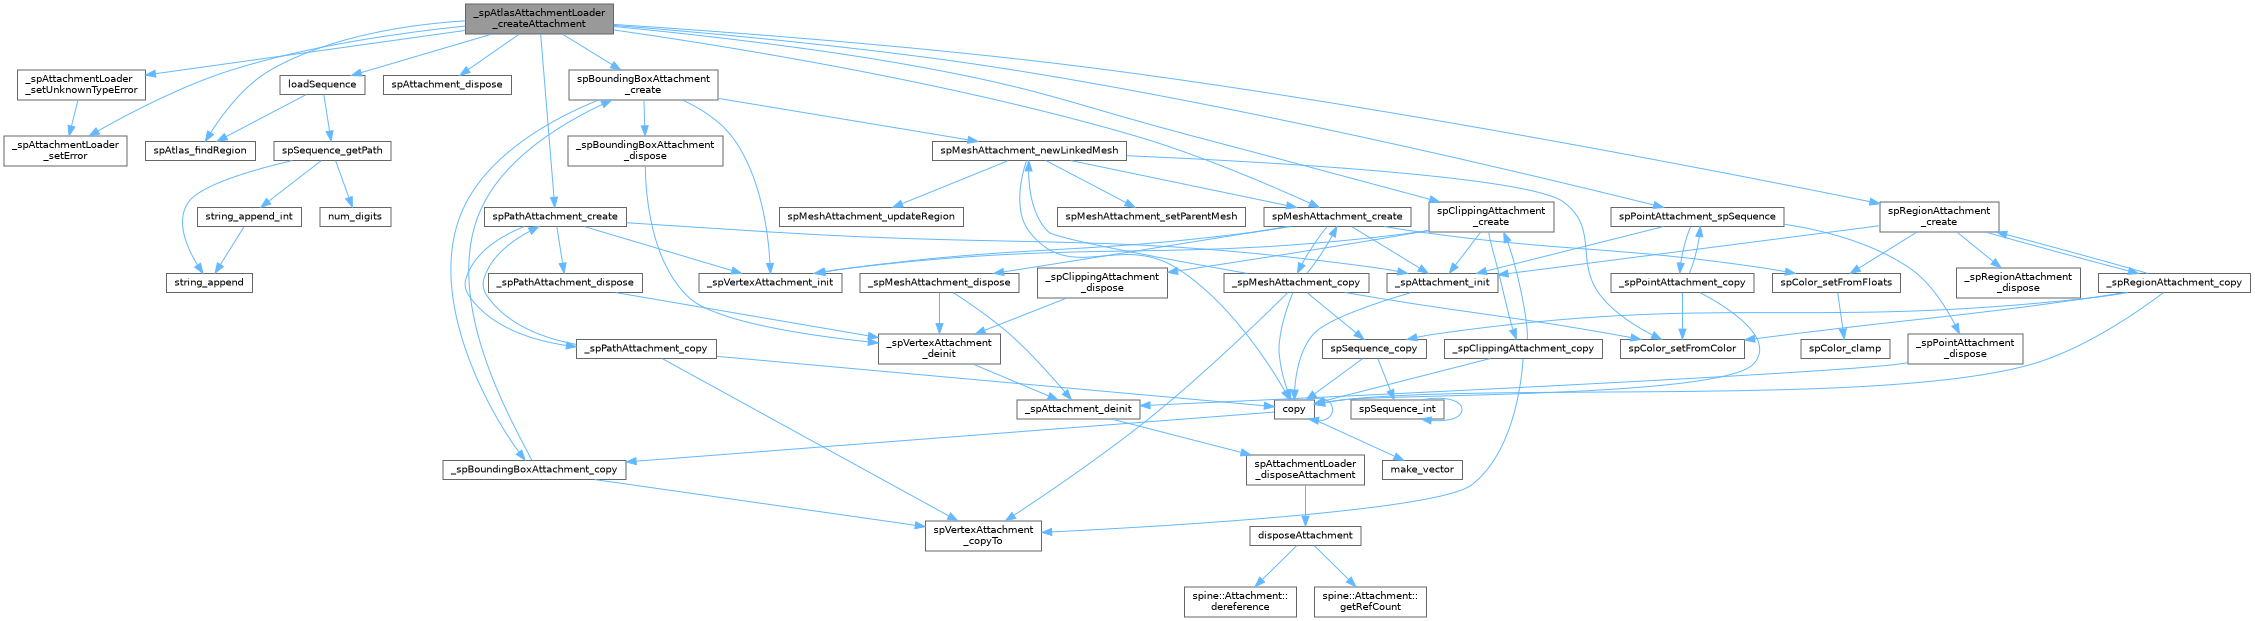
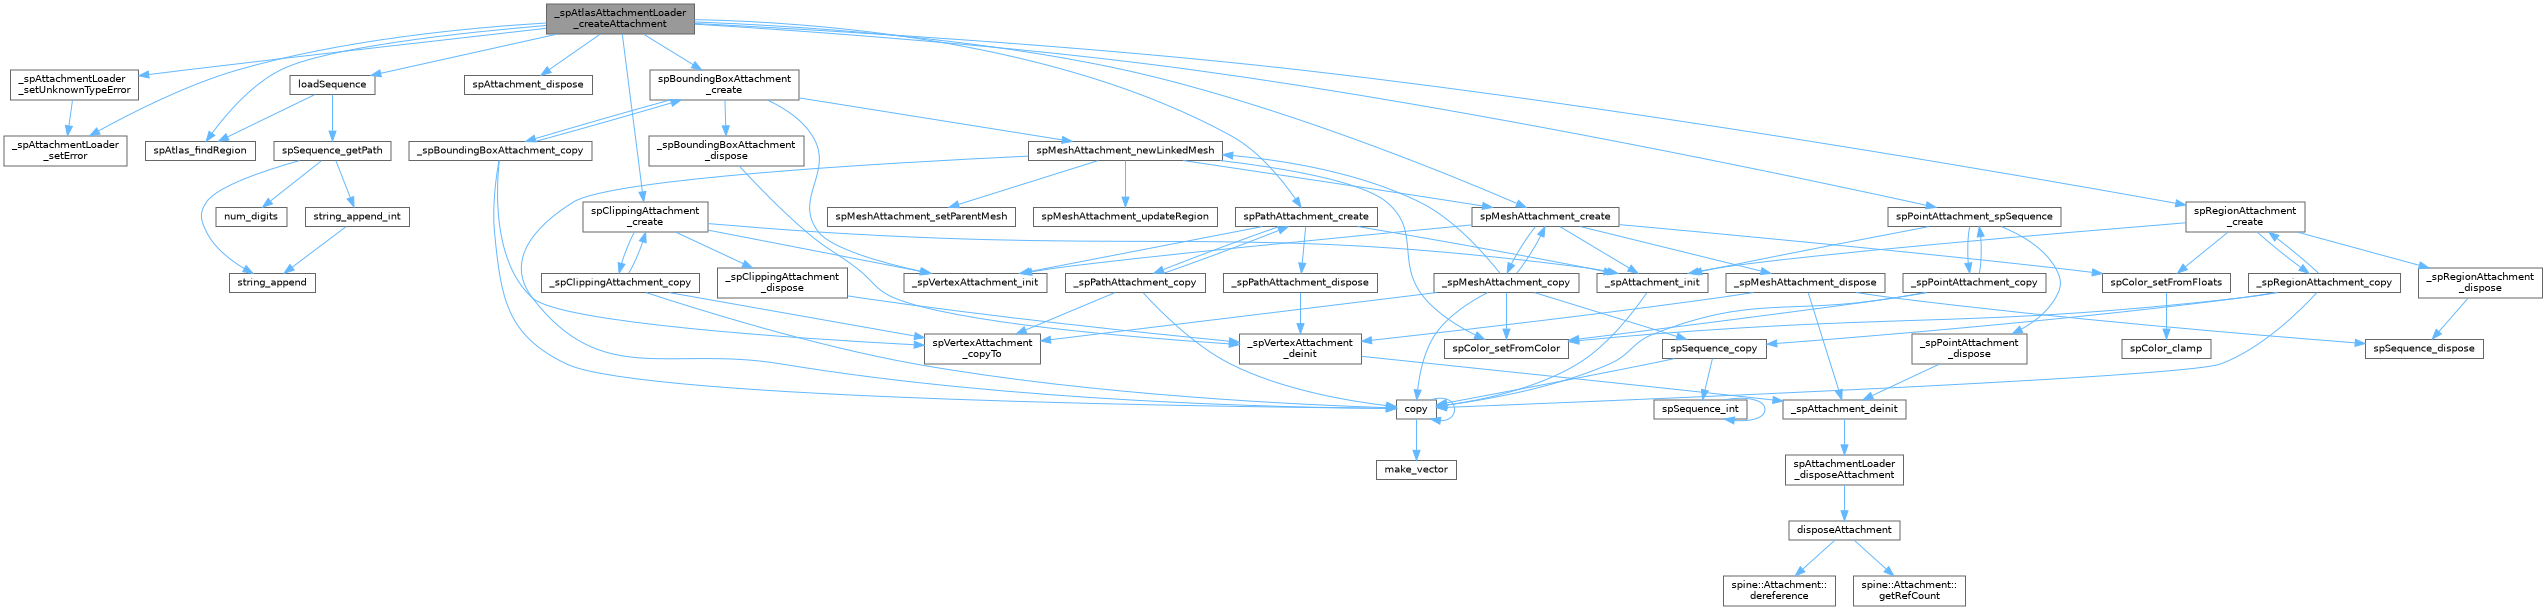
none -> (2424, 349)
(955, 437) -> (860, 395)
